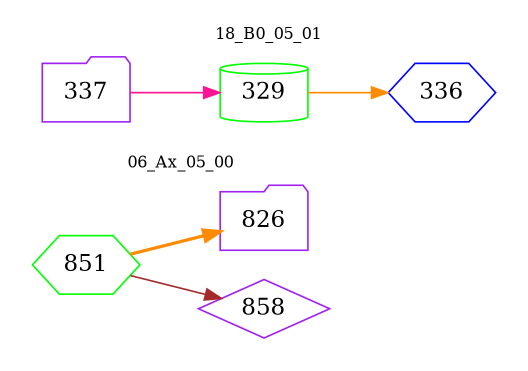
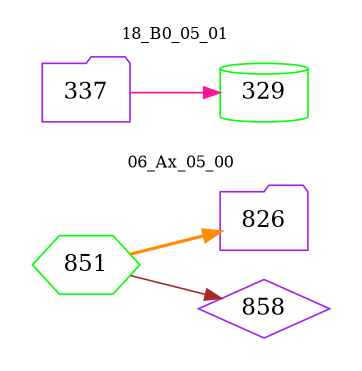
(442, 93) -> none
